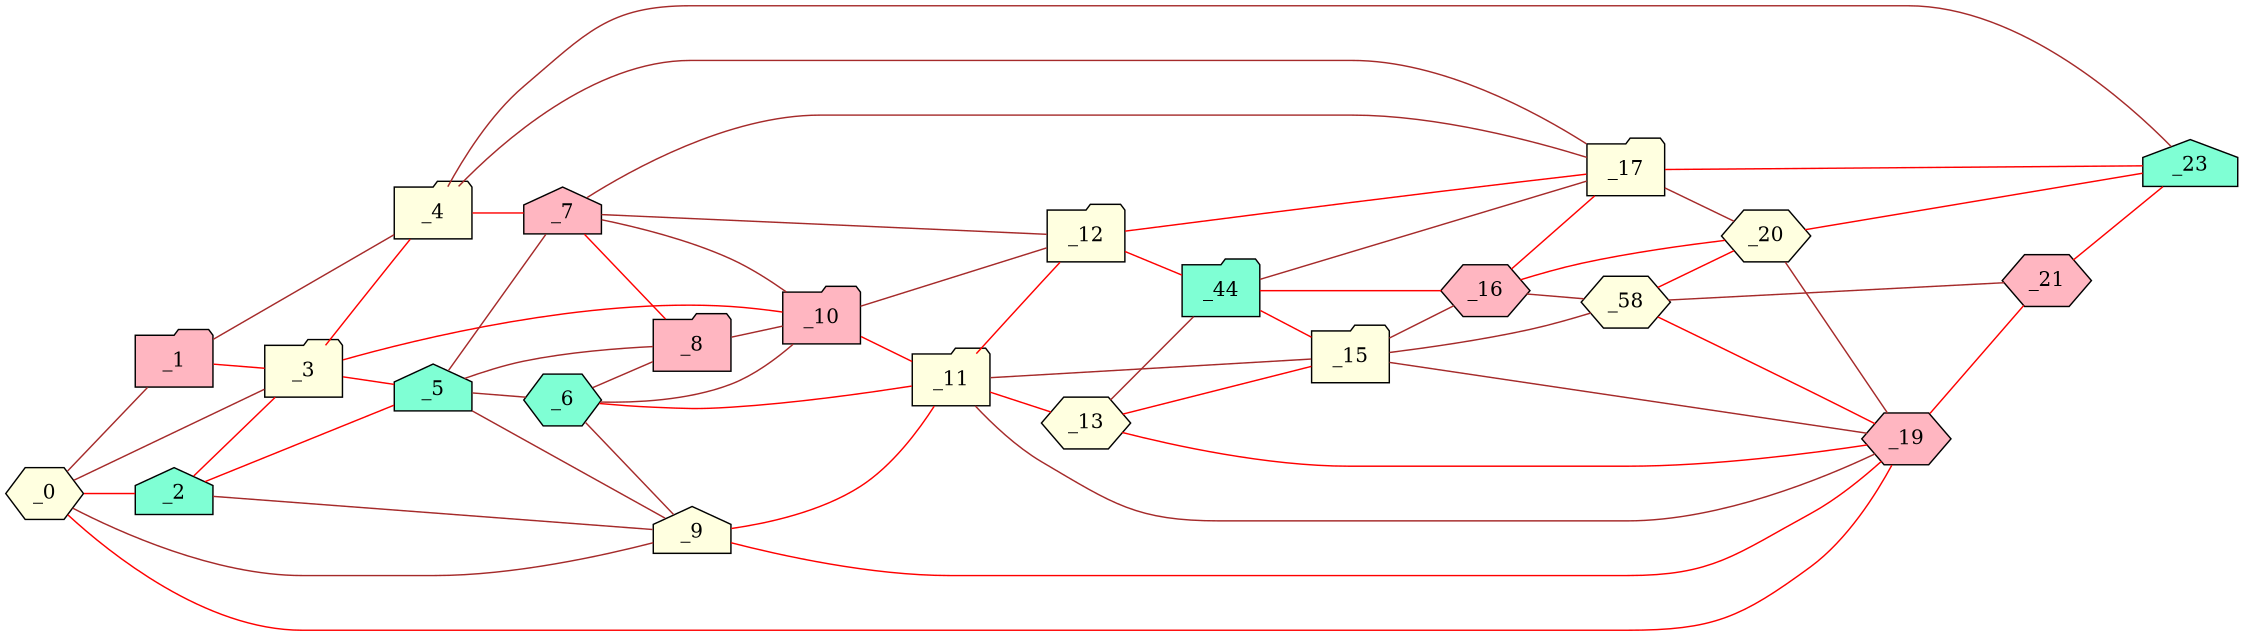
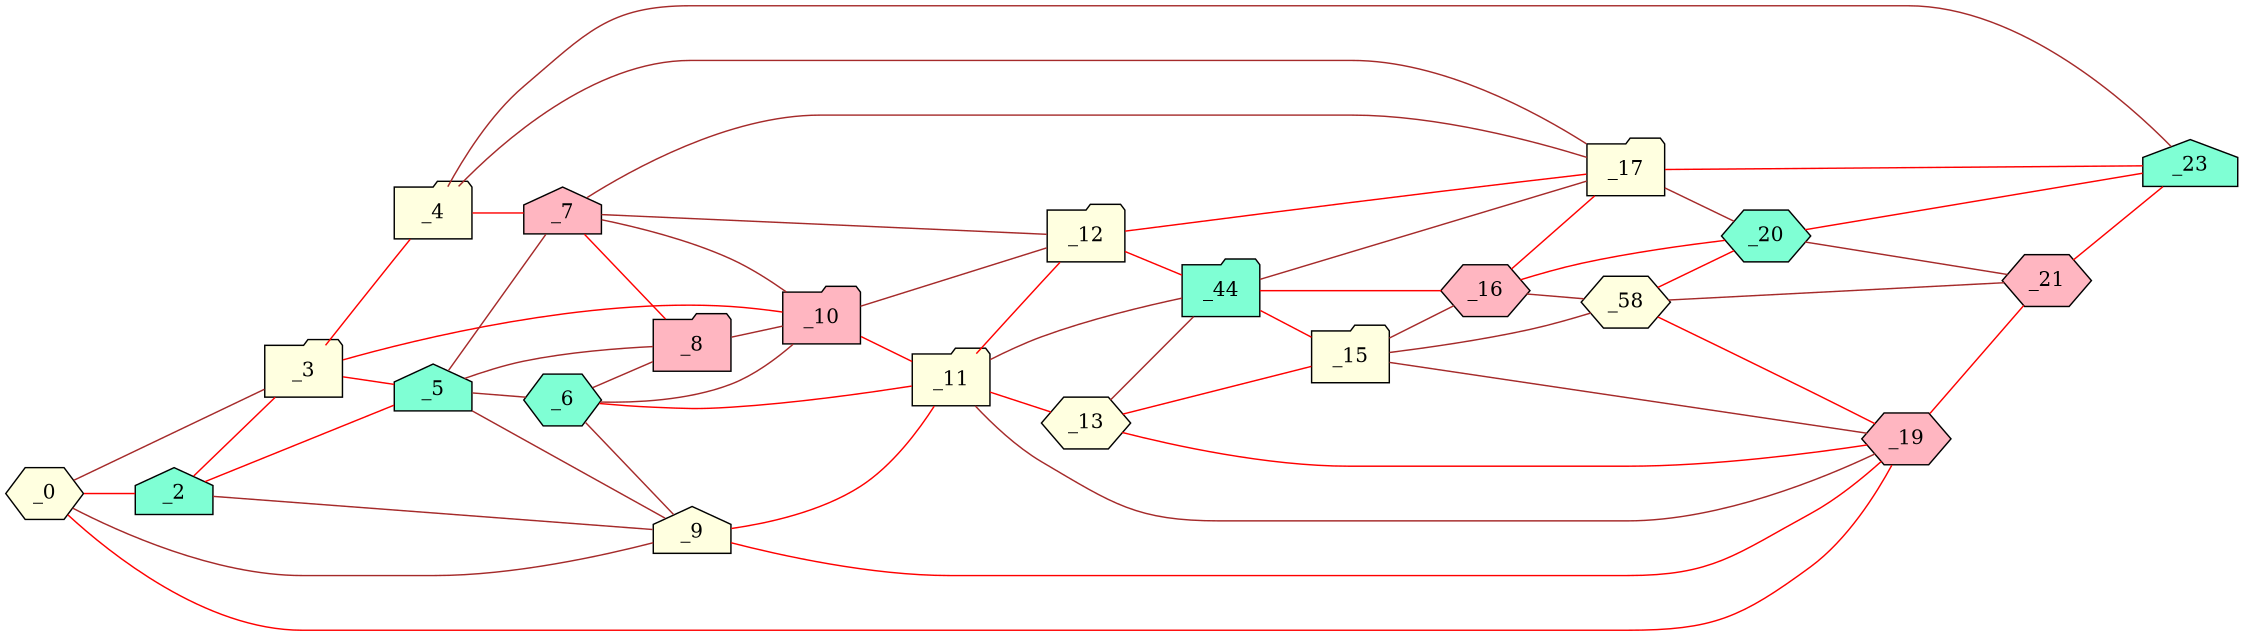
(1766, 236) -> (1766, 236)
(1836, 337) -> (1906, 258)
(174, 361) -> none
(1159, 368) -> (1084, 323)
